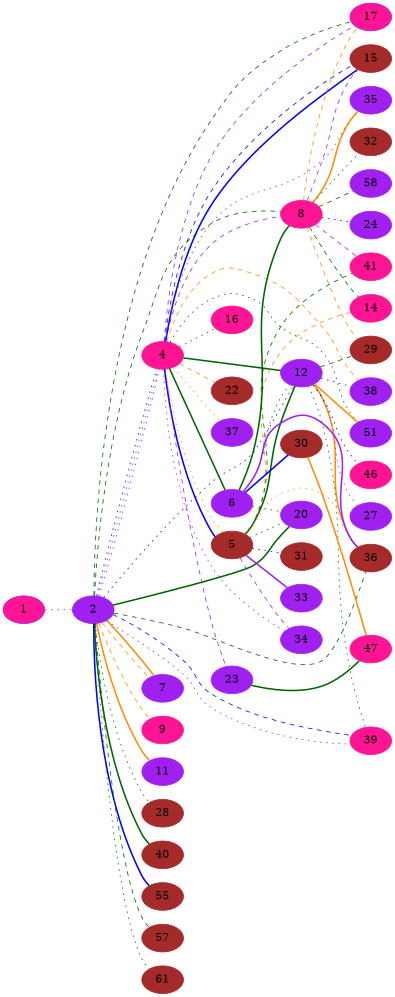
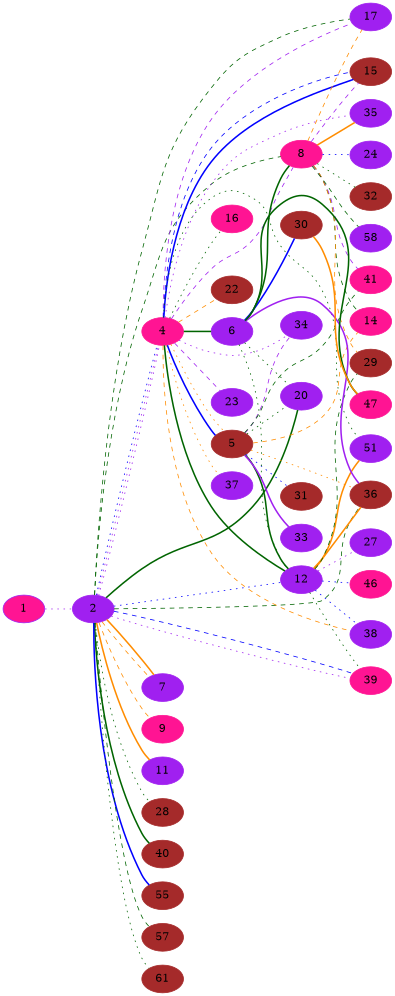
(371, 17) -> (371, 17)
(309, 689) -> (326, 208)
